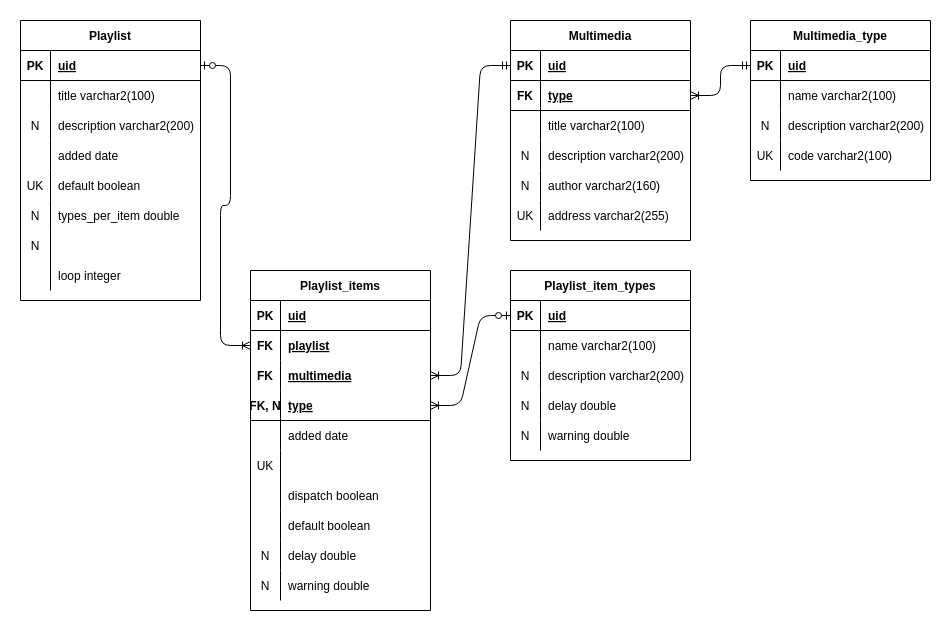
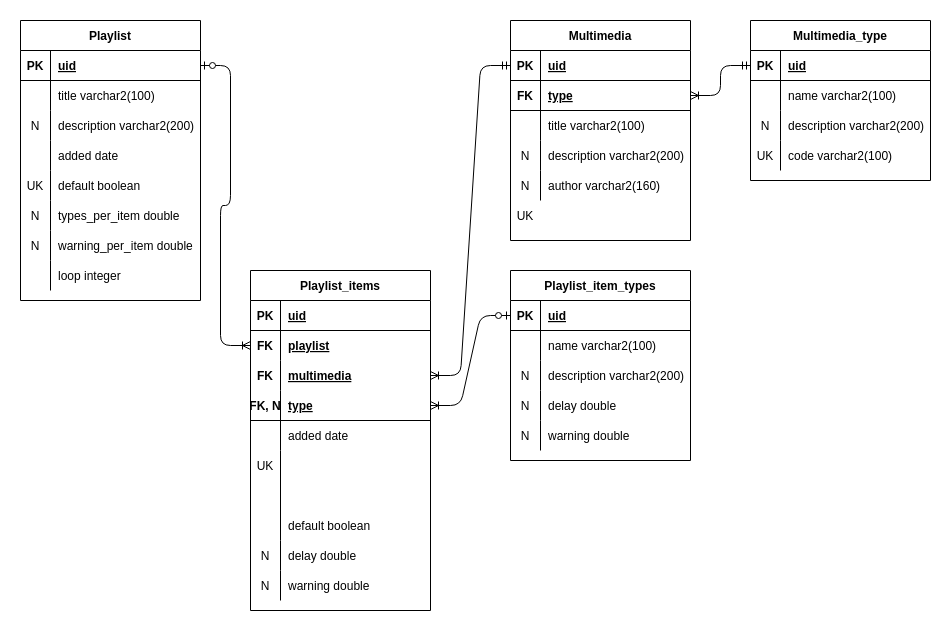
(616, 216) -> none
none -> (126, 246)
(356, 496) -> none
